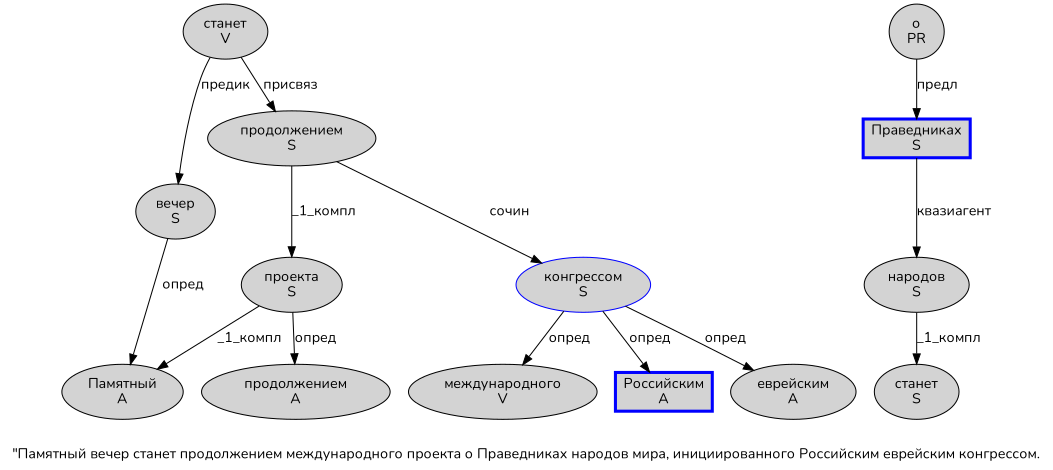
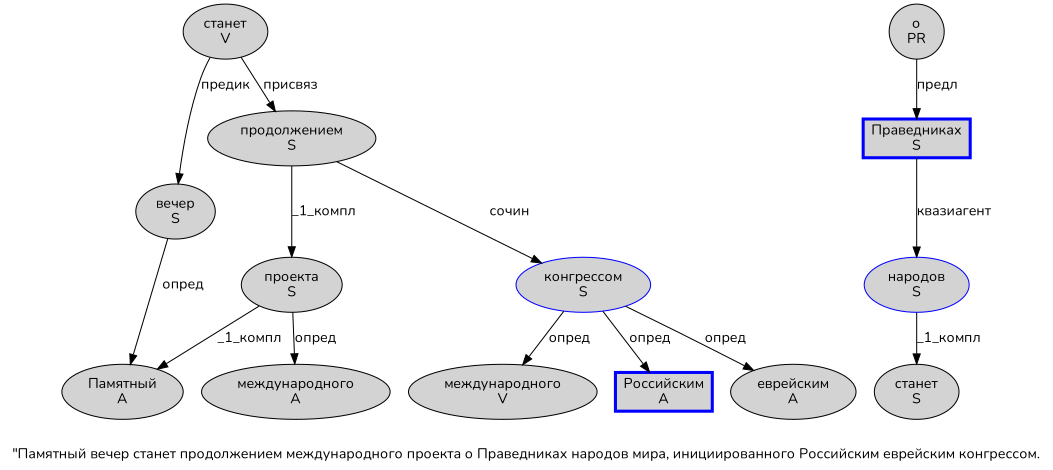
(917, 285) -> (917, 285)
(296, 392) -> (296, 392)
